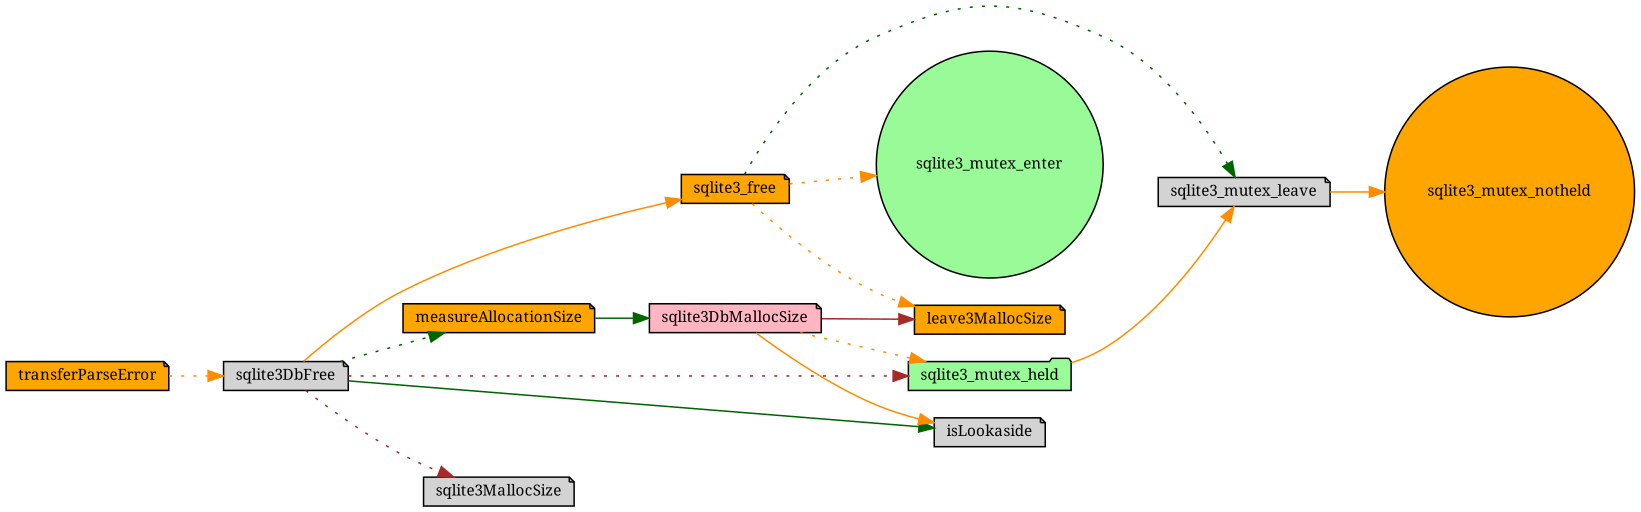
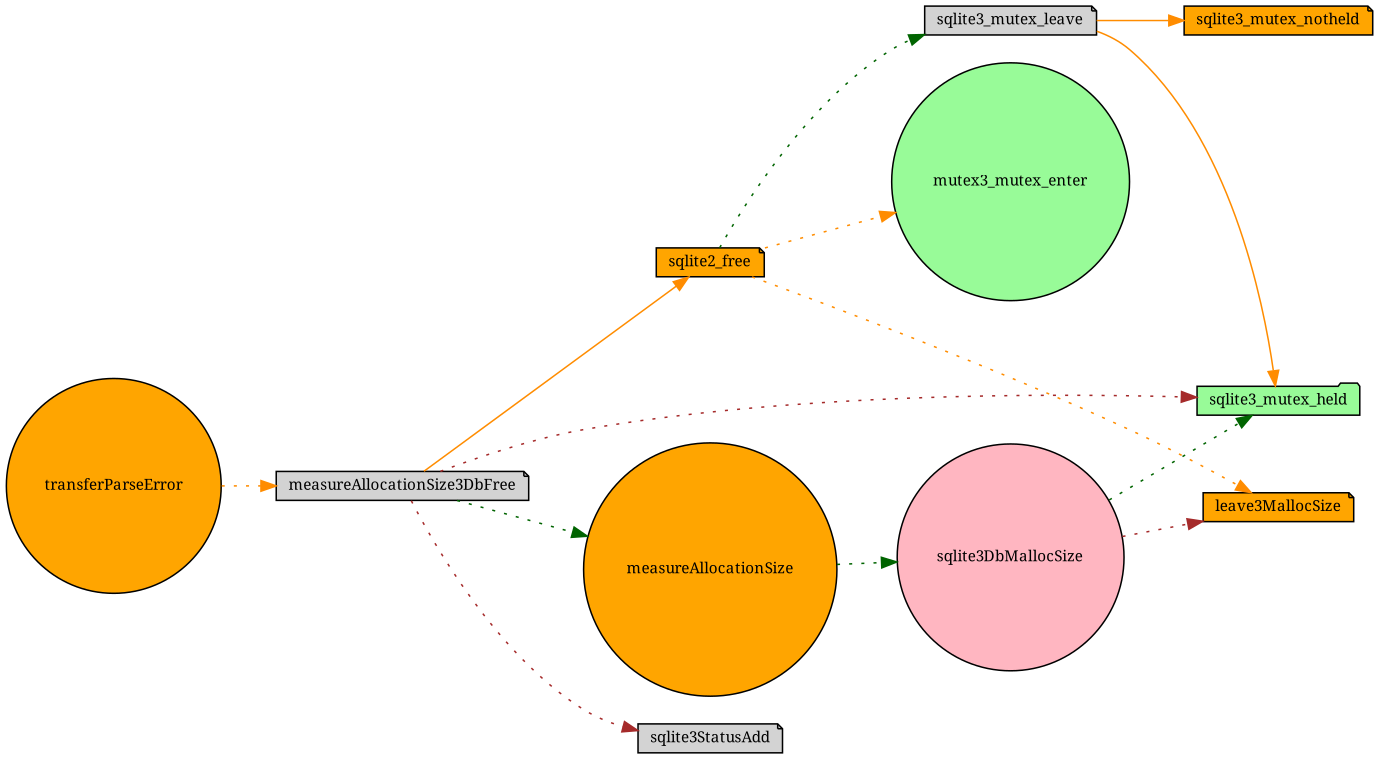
(990, 165) -> (1011, 182)
(735, 189) -> (710, 262)
(1510, 192) -> (1278, 21)
(1159, 303) -> (1220, 180)
(499, 318) -> (710, 570)
(614, 318) -> (859, 564)
(735, 318) -> (1011, 557)
(860, 319) -> (1155, 530)
(855, 345) -> (1171, 464)
(87, 376) -> (114, 486)
(286, 376) -> (402, 486)
(990, 432) -> none
(499, 492) -> (710, 738)
